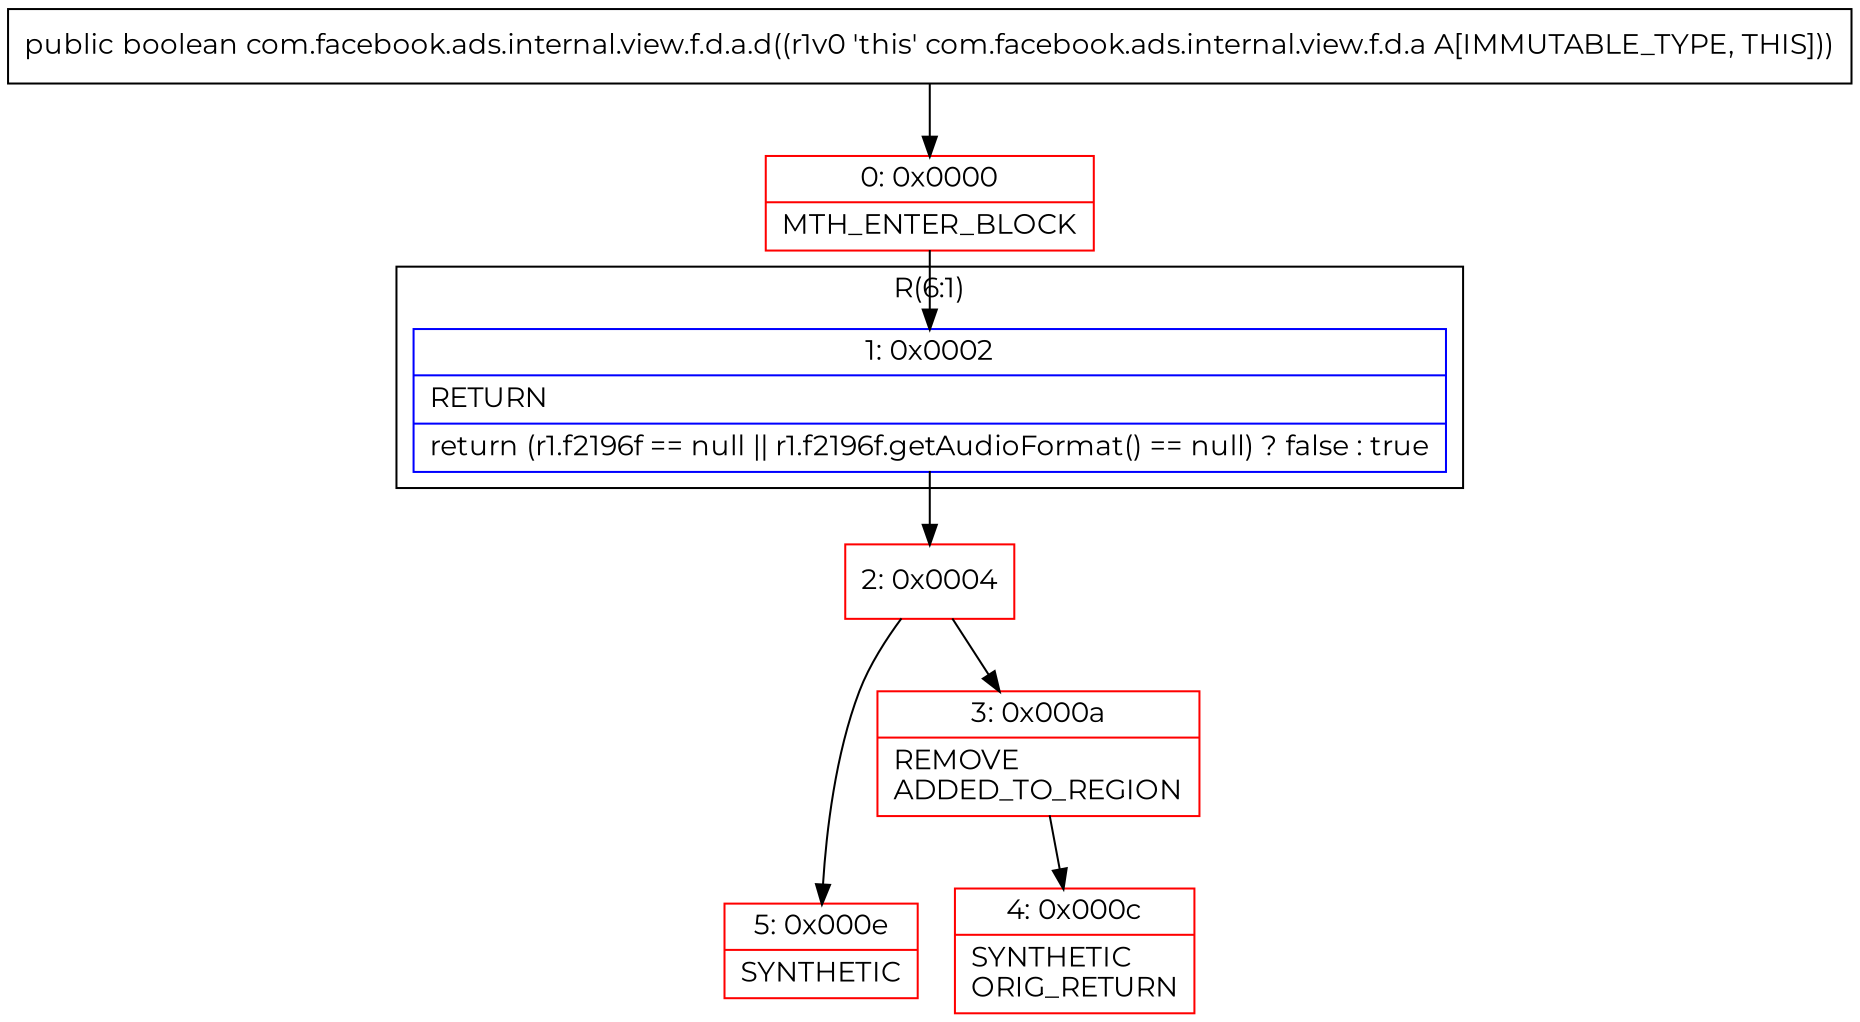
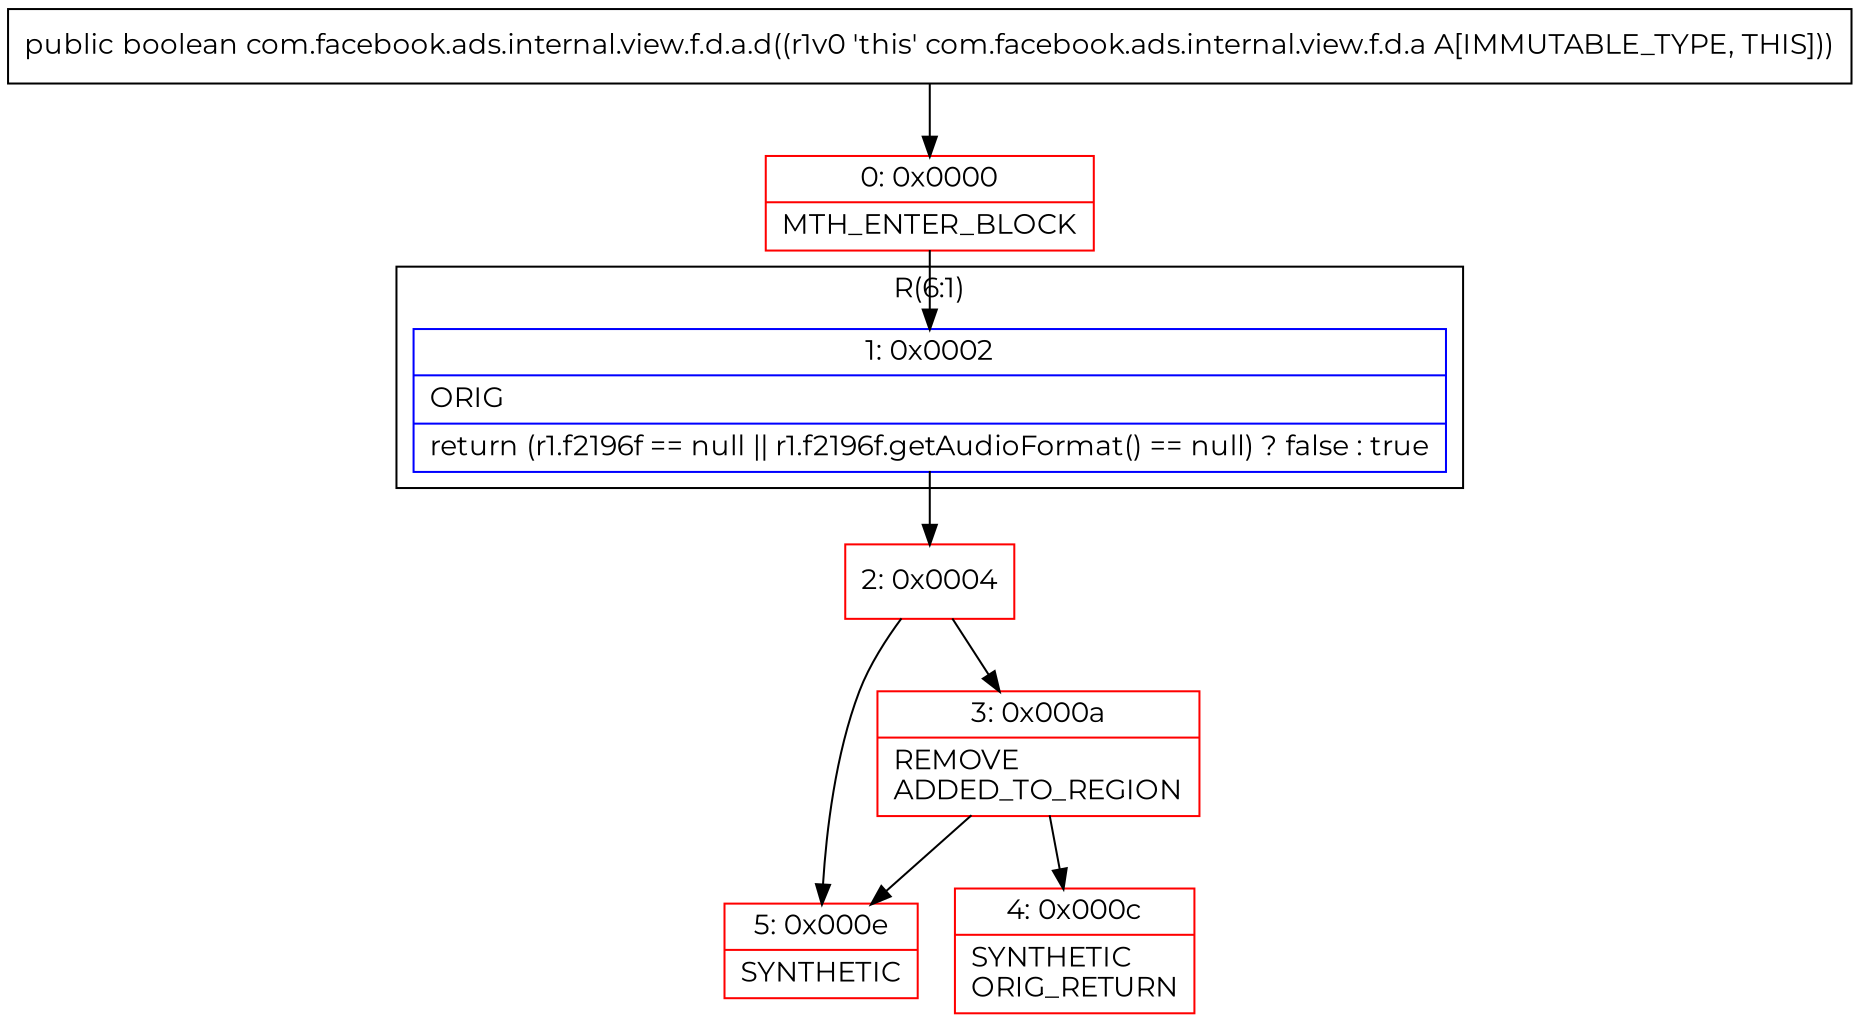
(489, 398) -> (467, 398)
none -> (929, 853)
